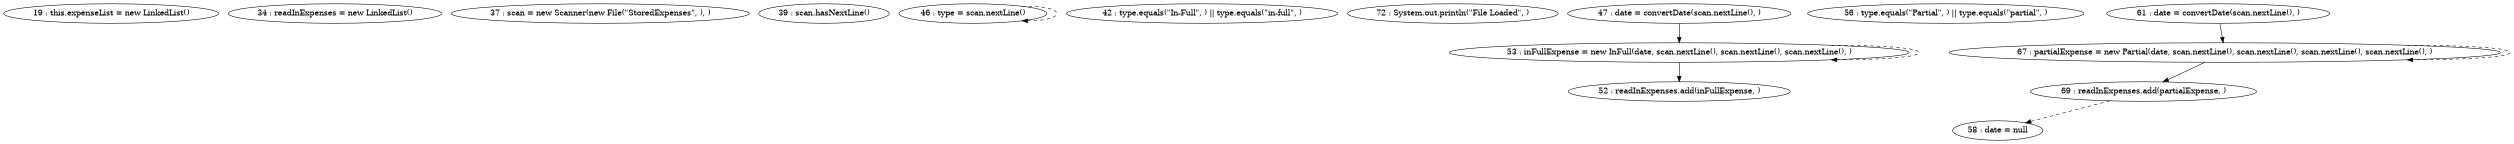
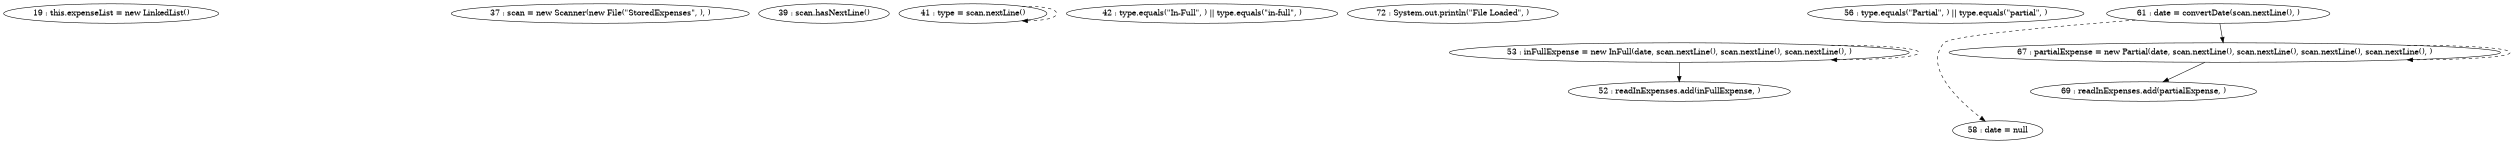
(335, 14) -> none
(973, 14) -> (973, 14)
(1679, 14) -> none
(2070, 111) -> (1993, 33)
